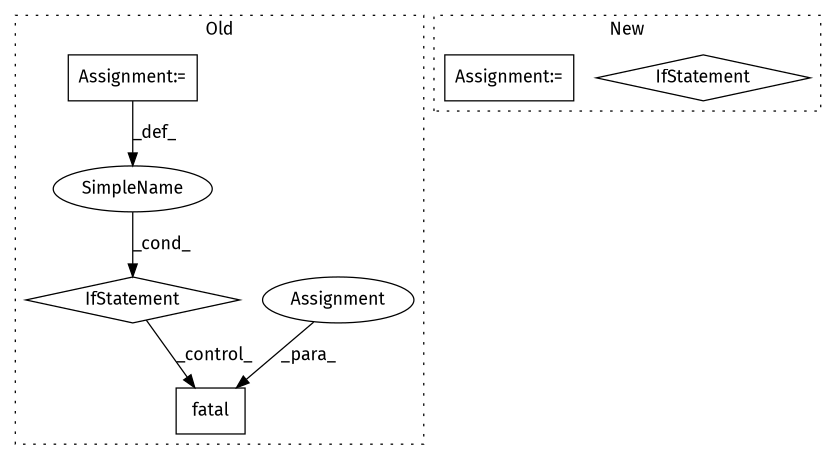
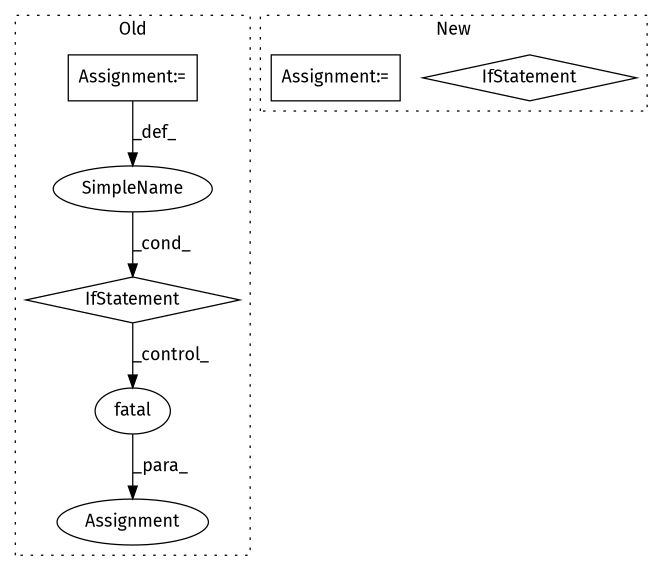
(280, 351) -> (133, 460)
(211, 411) -> (133, 411)
